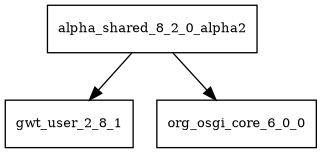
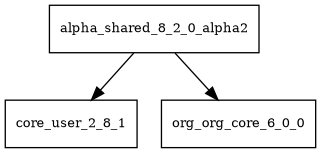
(69, 124) -> (71, 124)
(237, 124) -> (239, 124)
